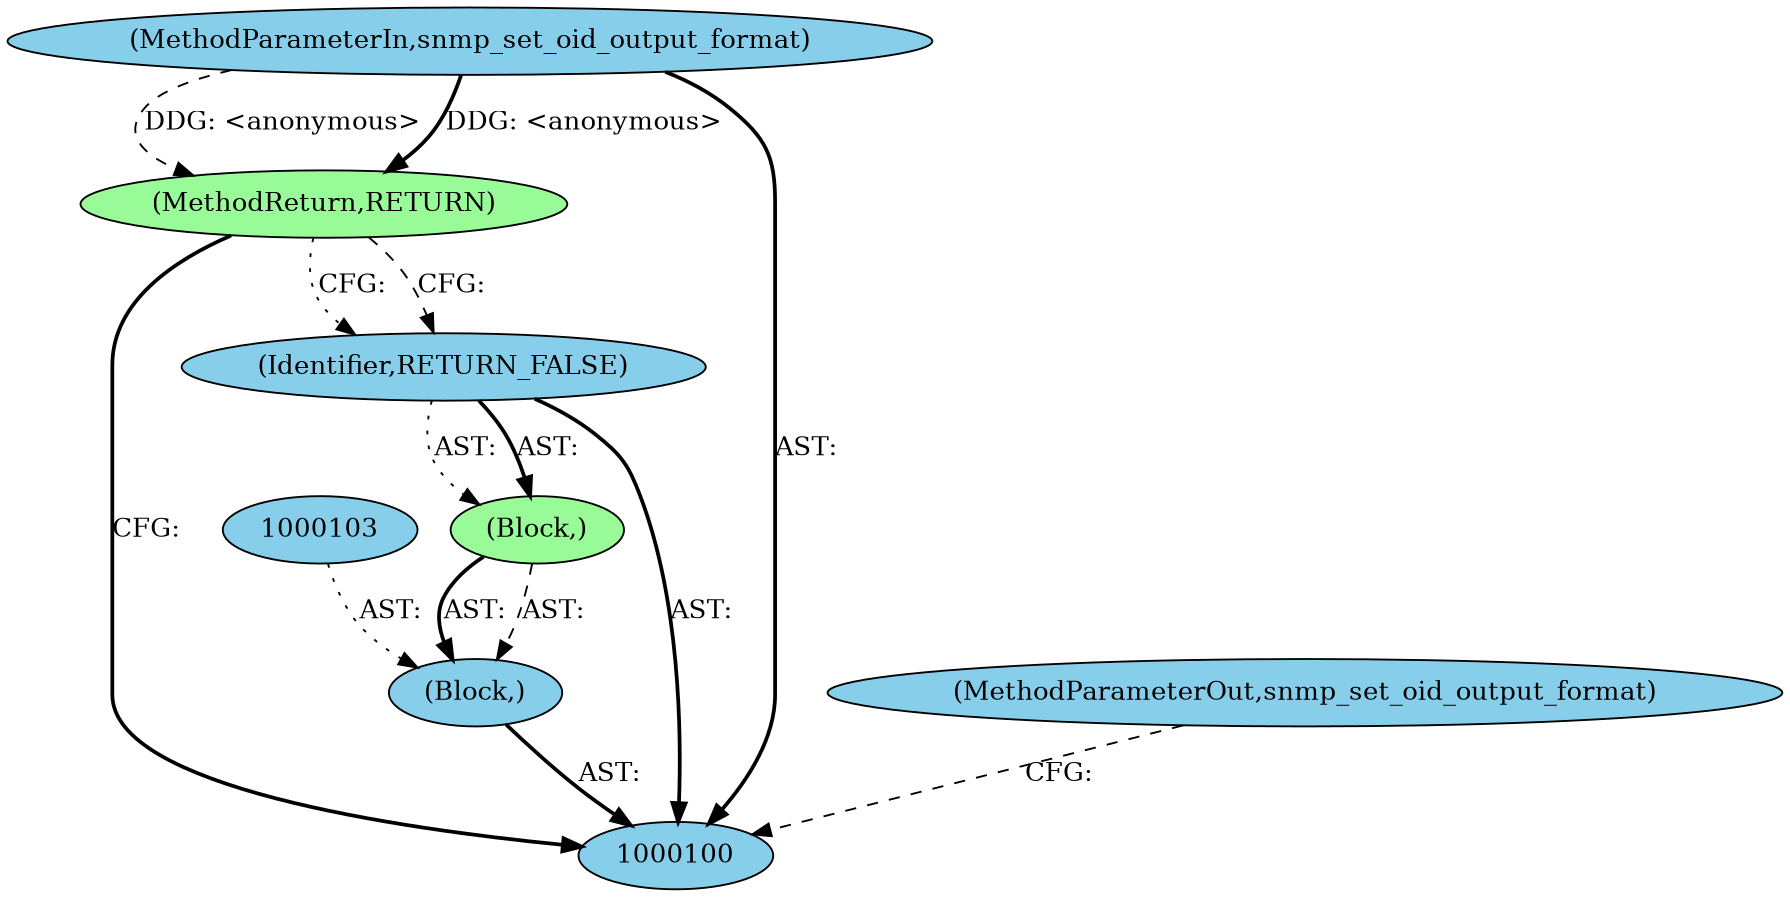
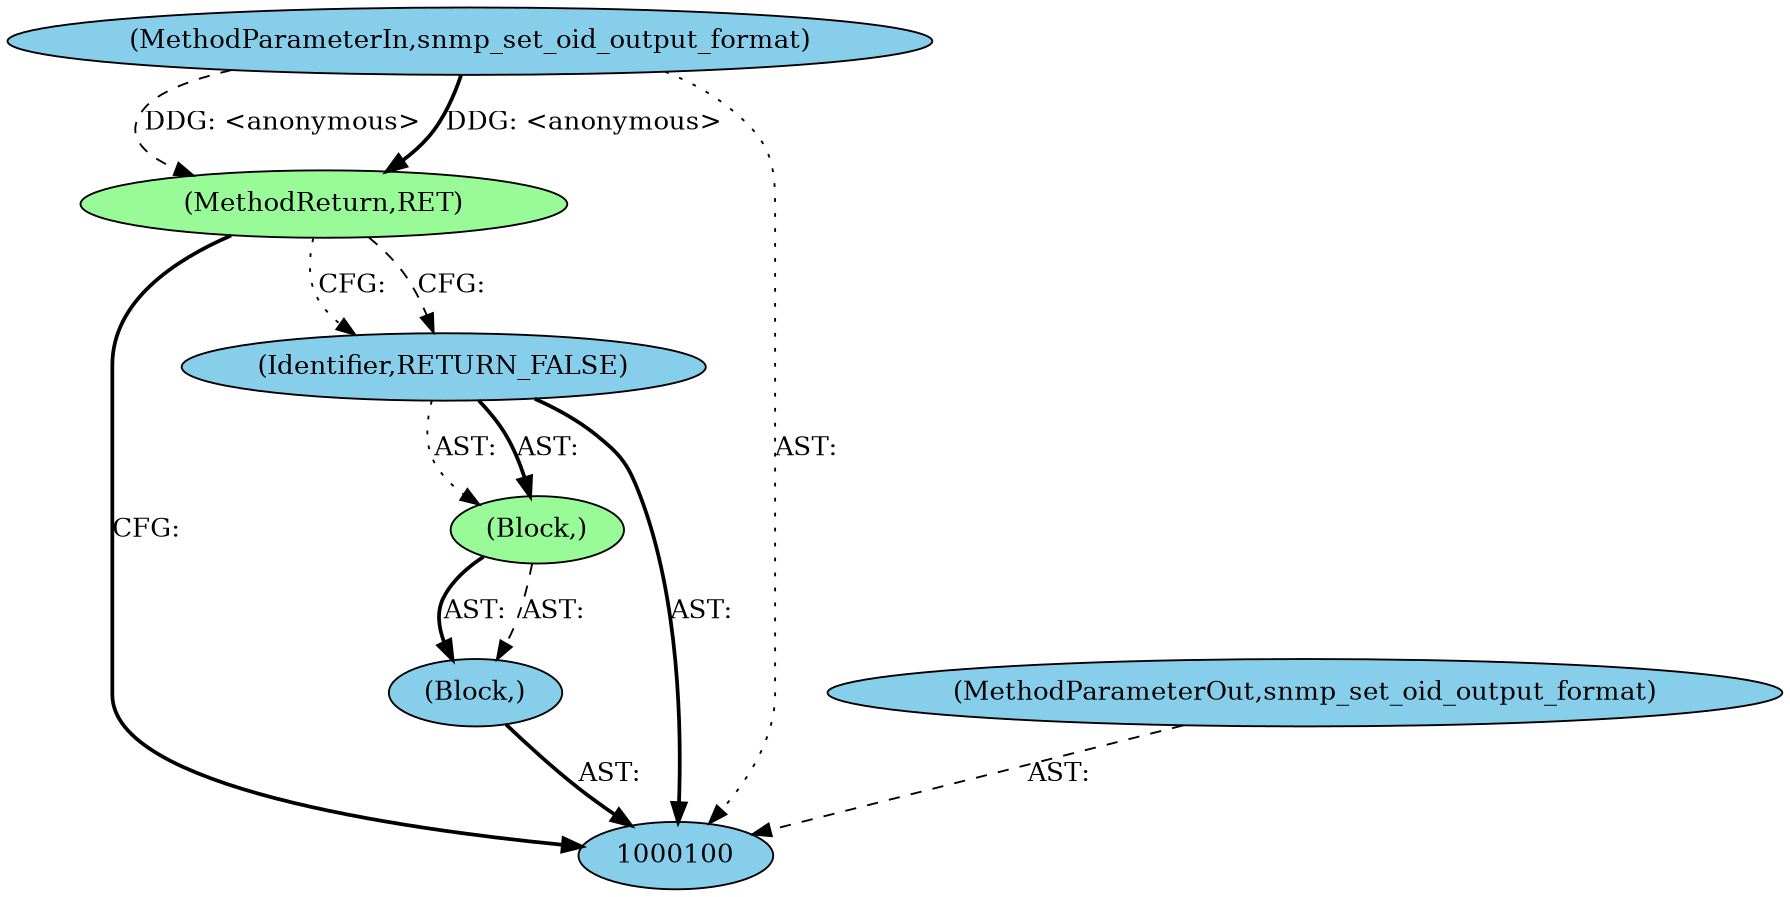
(324, 204) -> (324, 204)
(775, 421) -> (775, 421)
(320, 530) -> none
(1063, 774) -> (1063, 774)
